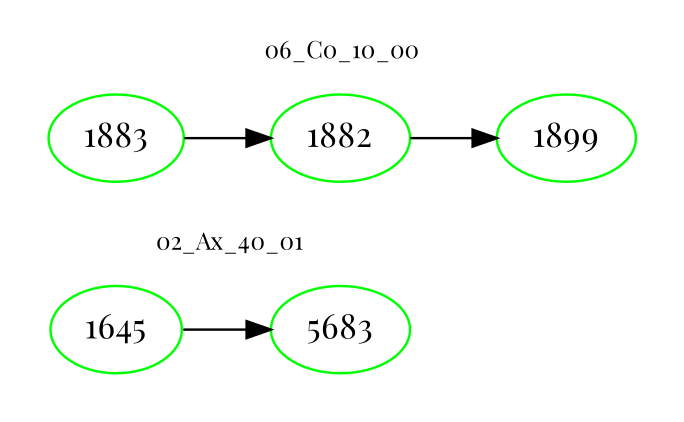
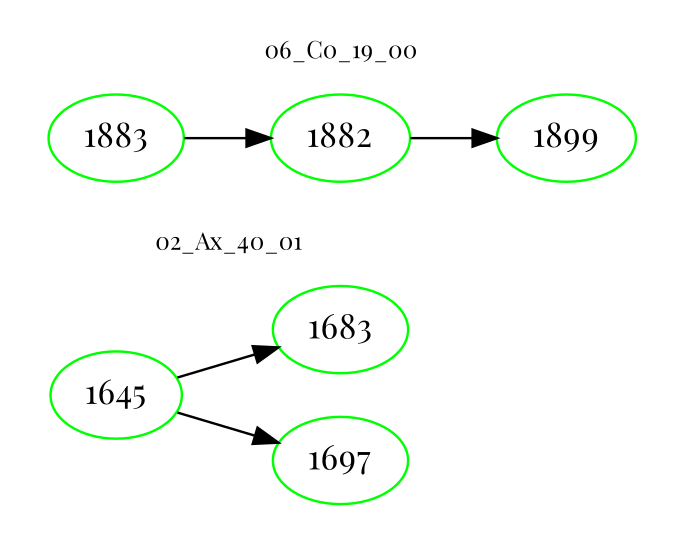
(342, 52) -> (342, 52)
(340, 330) -> (340, 330)
none -> (340, 460)
